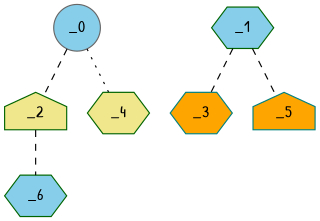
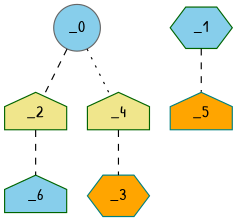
(222, 70) -> (118, 153)
(118, 113) -> (118, 113)
(36, 196) -> (36, 196)
